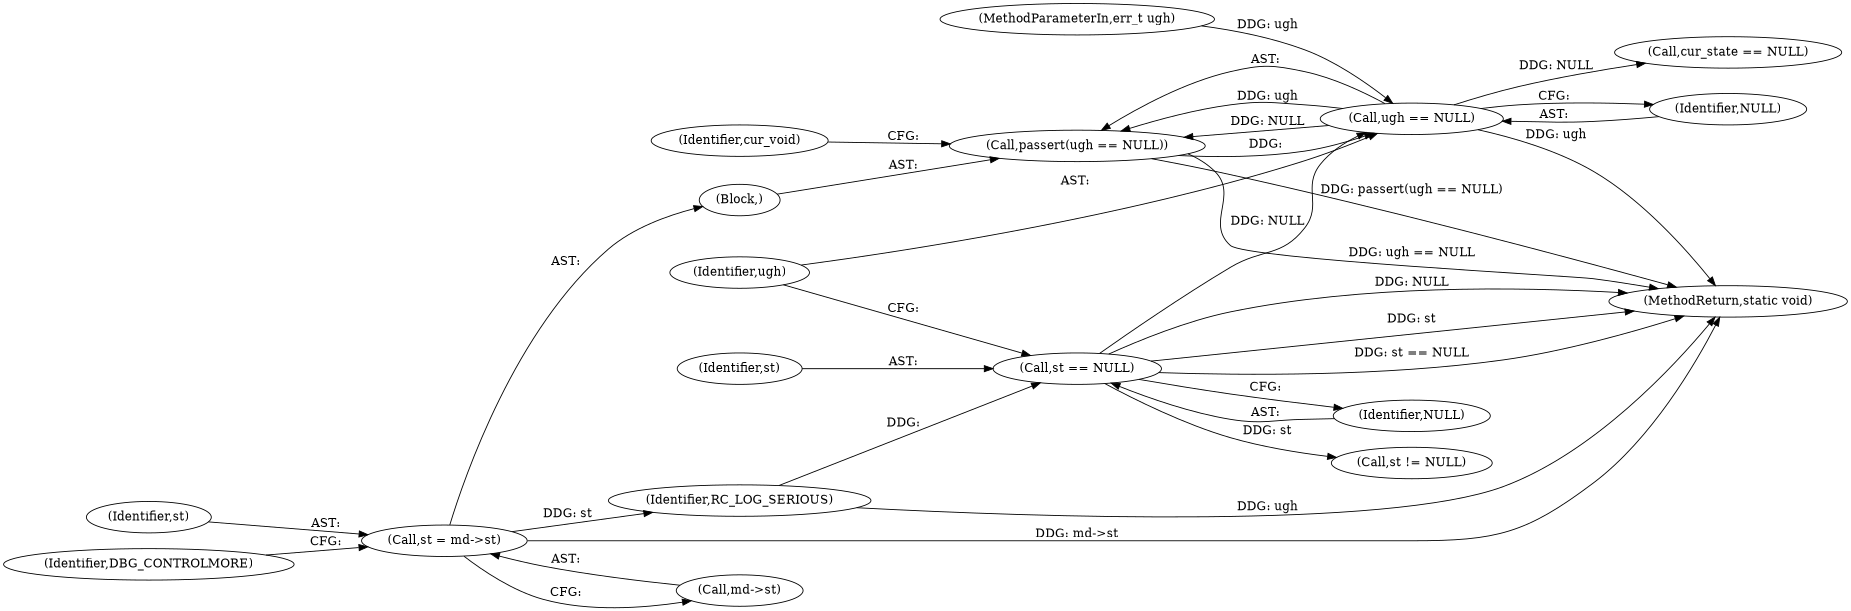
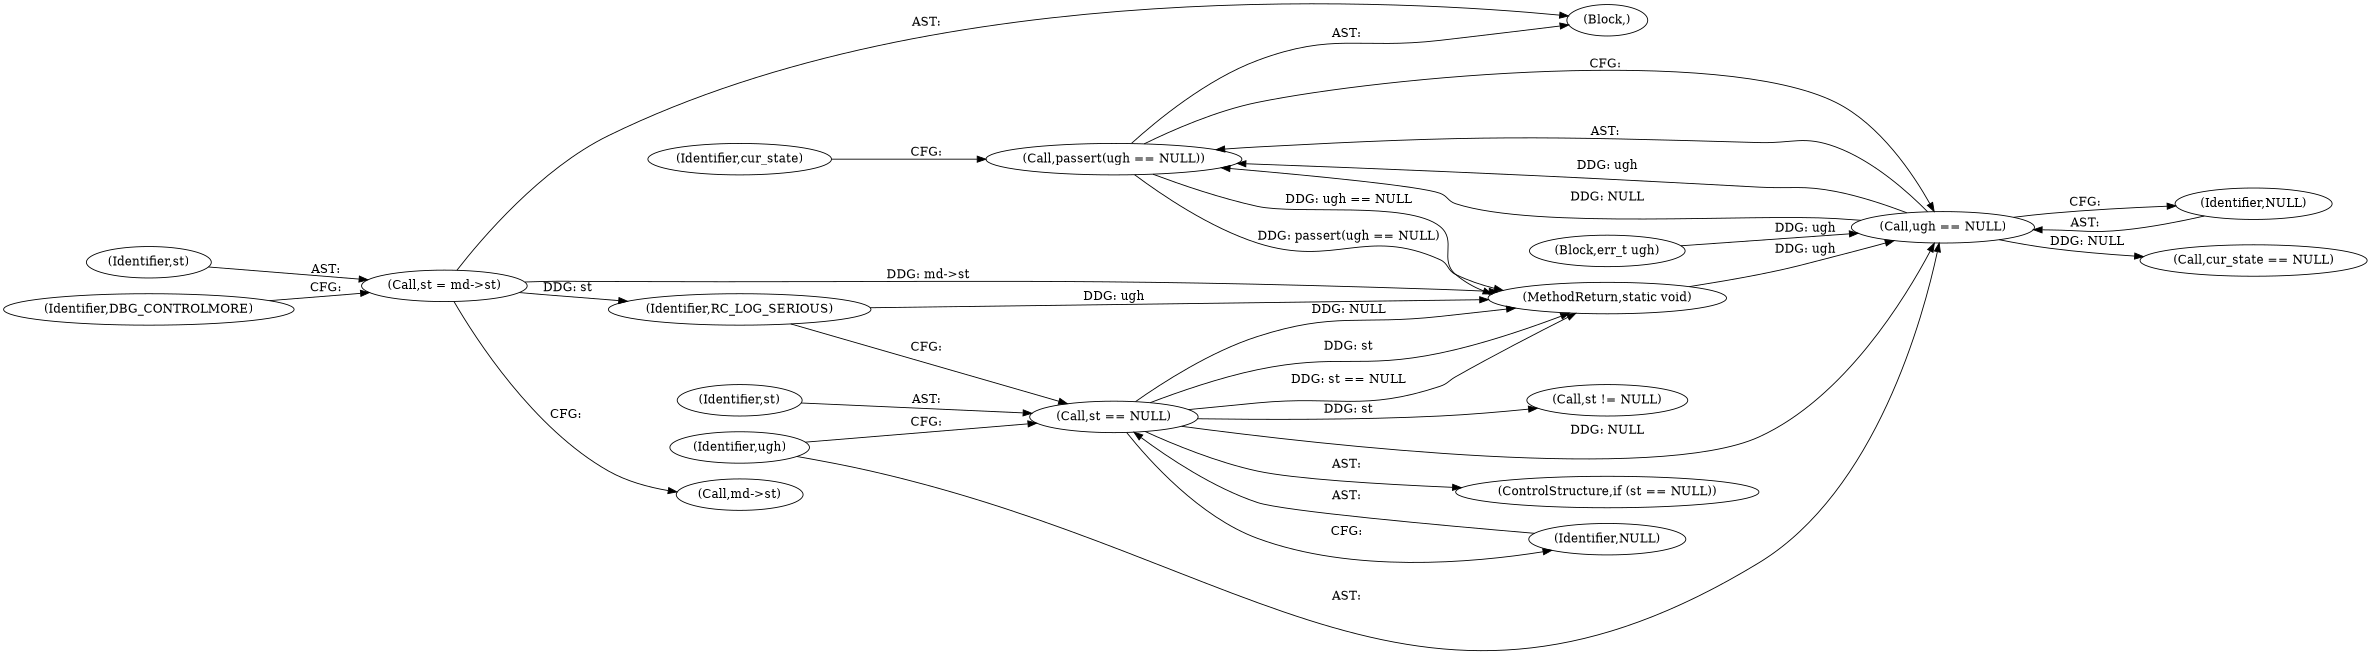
(1077, 19) -> (1607, 251)
(740, 141) -> (740, 159)
(1268, 145) -> (1607, 64)
(884, 177) -> (1332, 44)
(1609, 181) -> (1788, 268)
(905, 423) -> (928, 347)
none -> (1607, 492)
(589, 574) -> none
